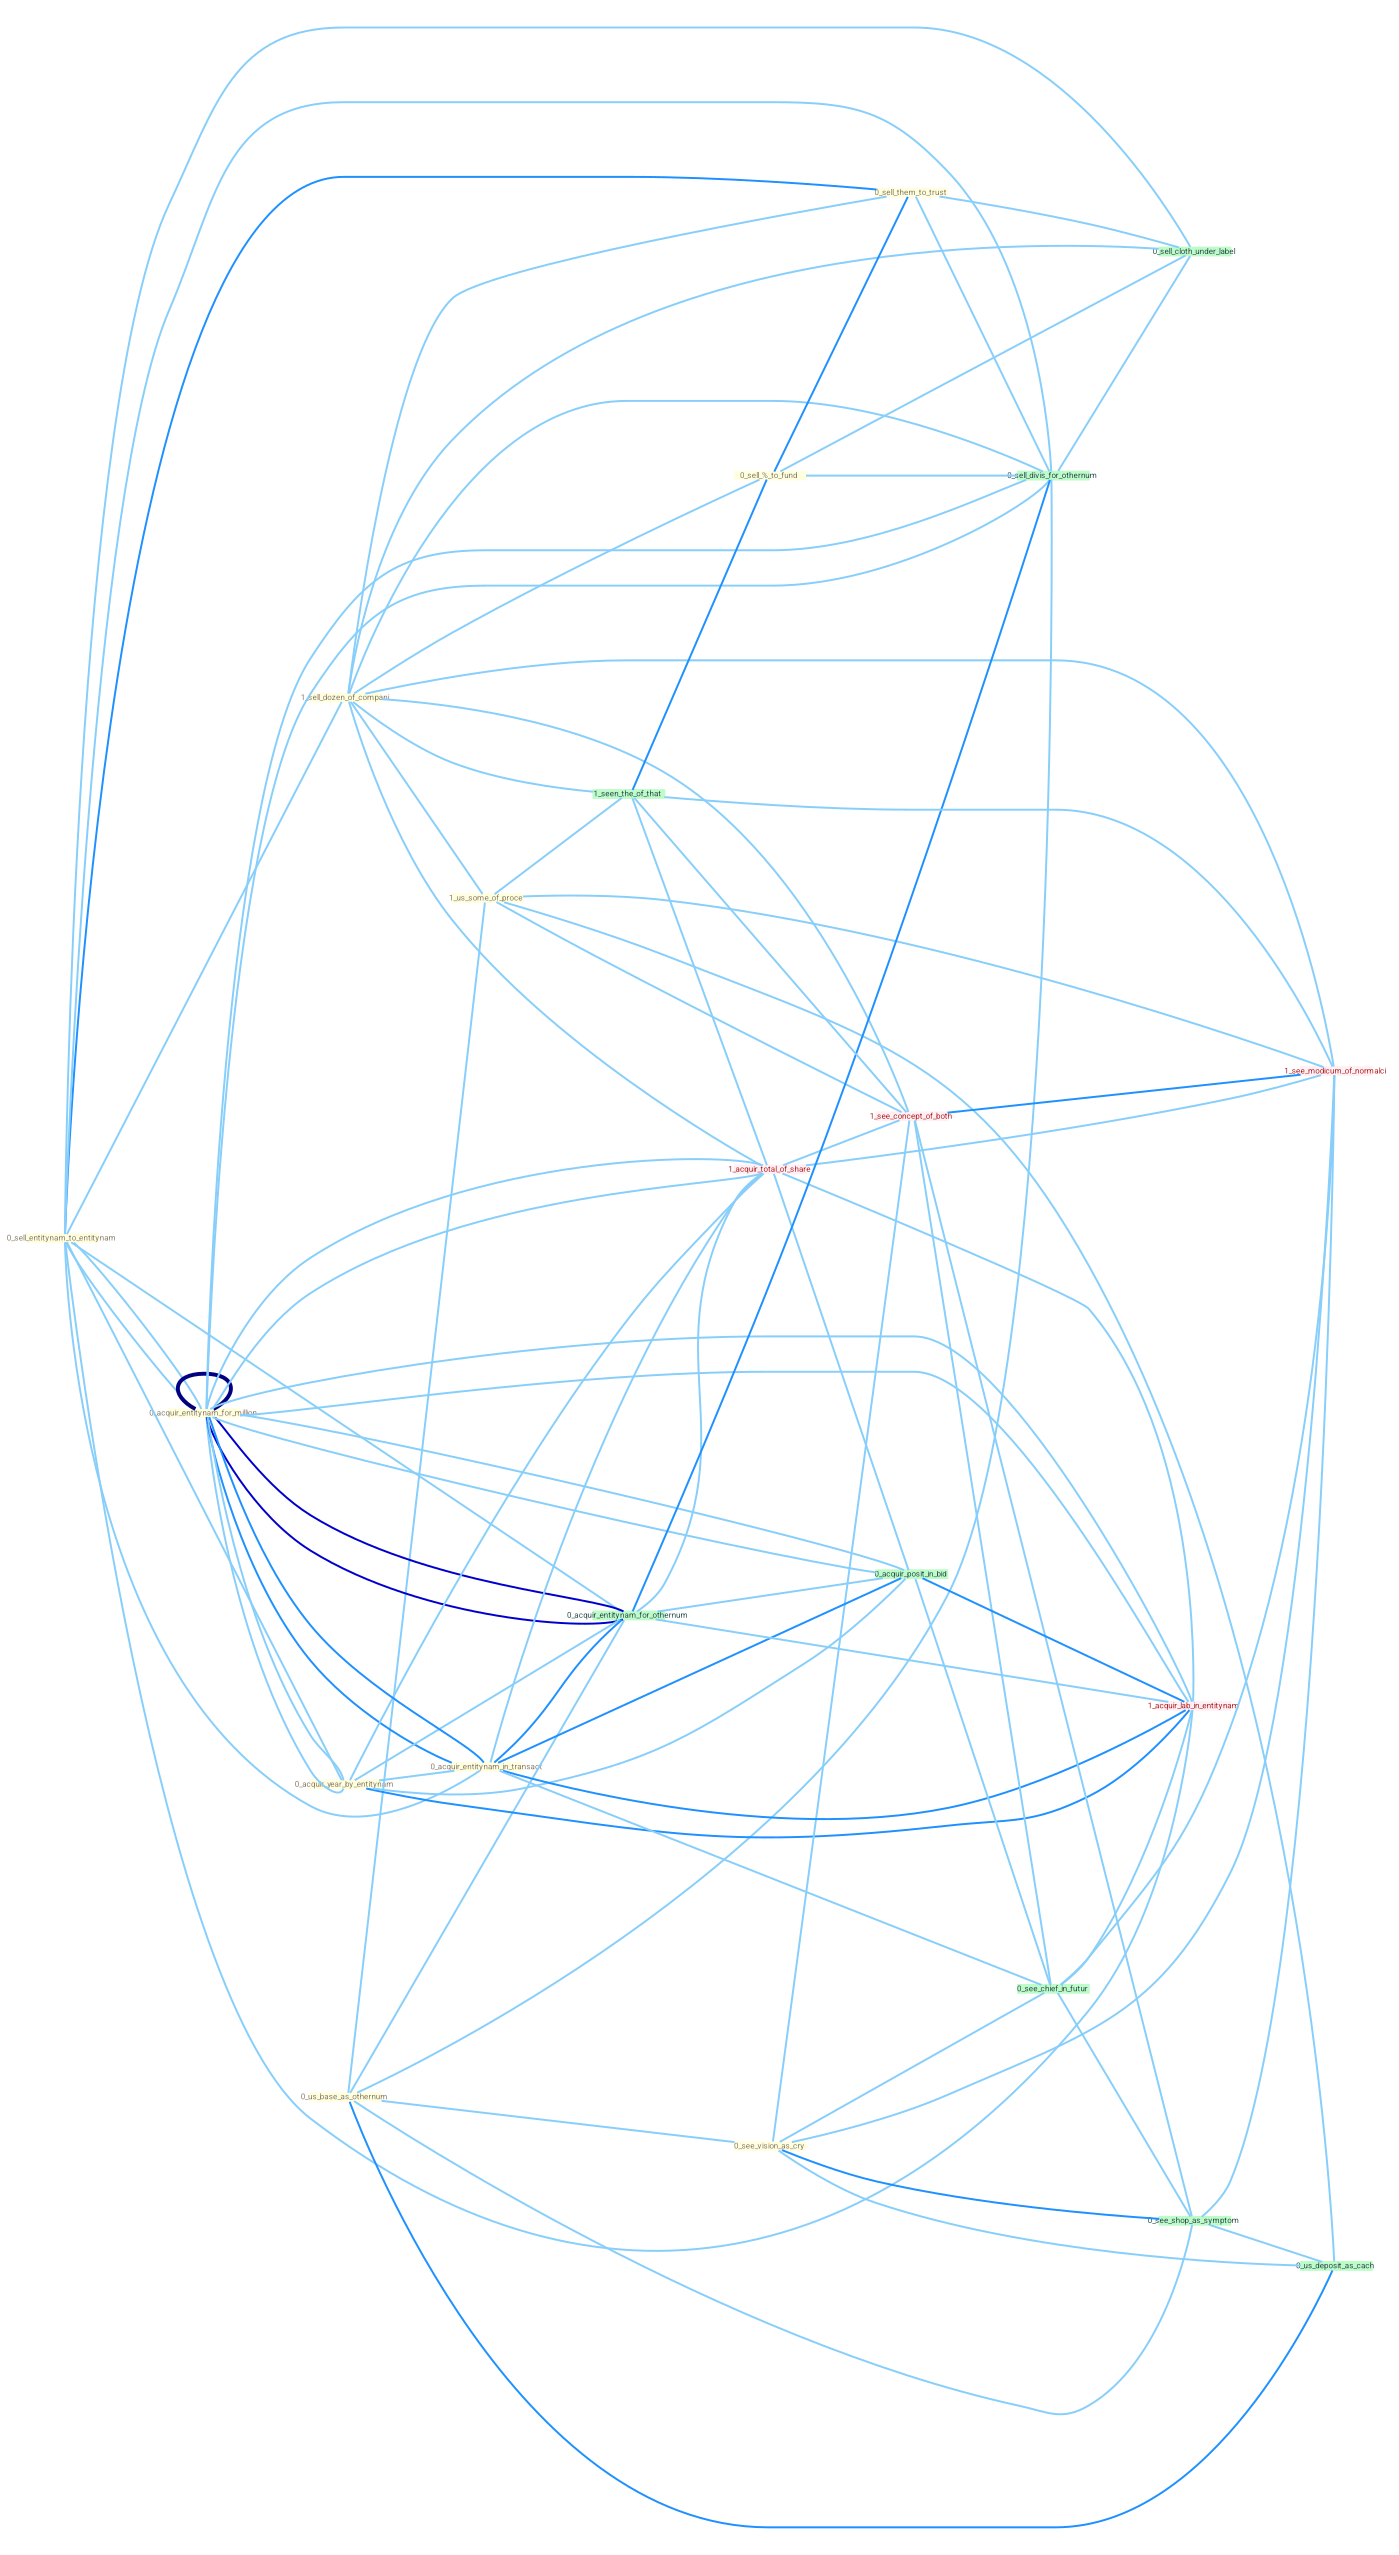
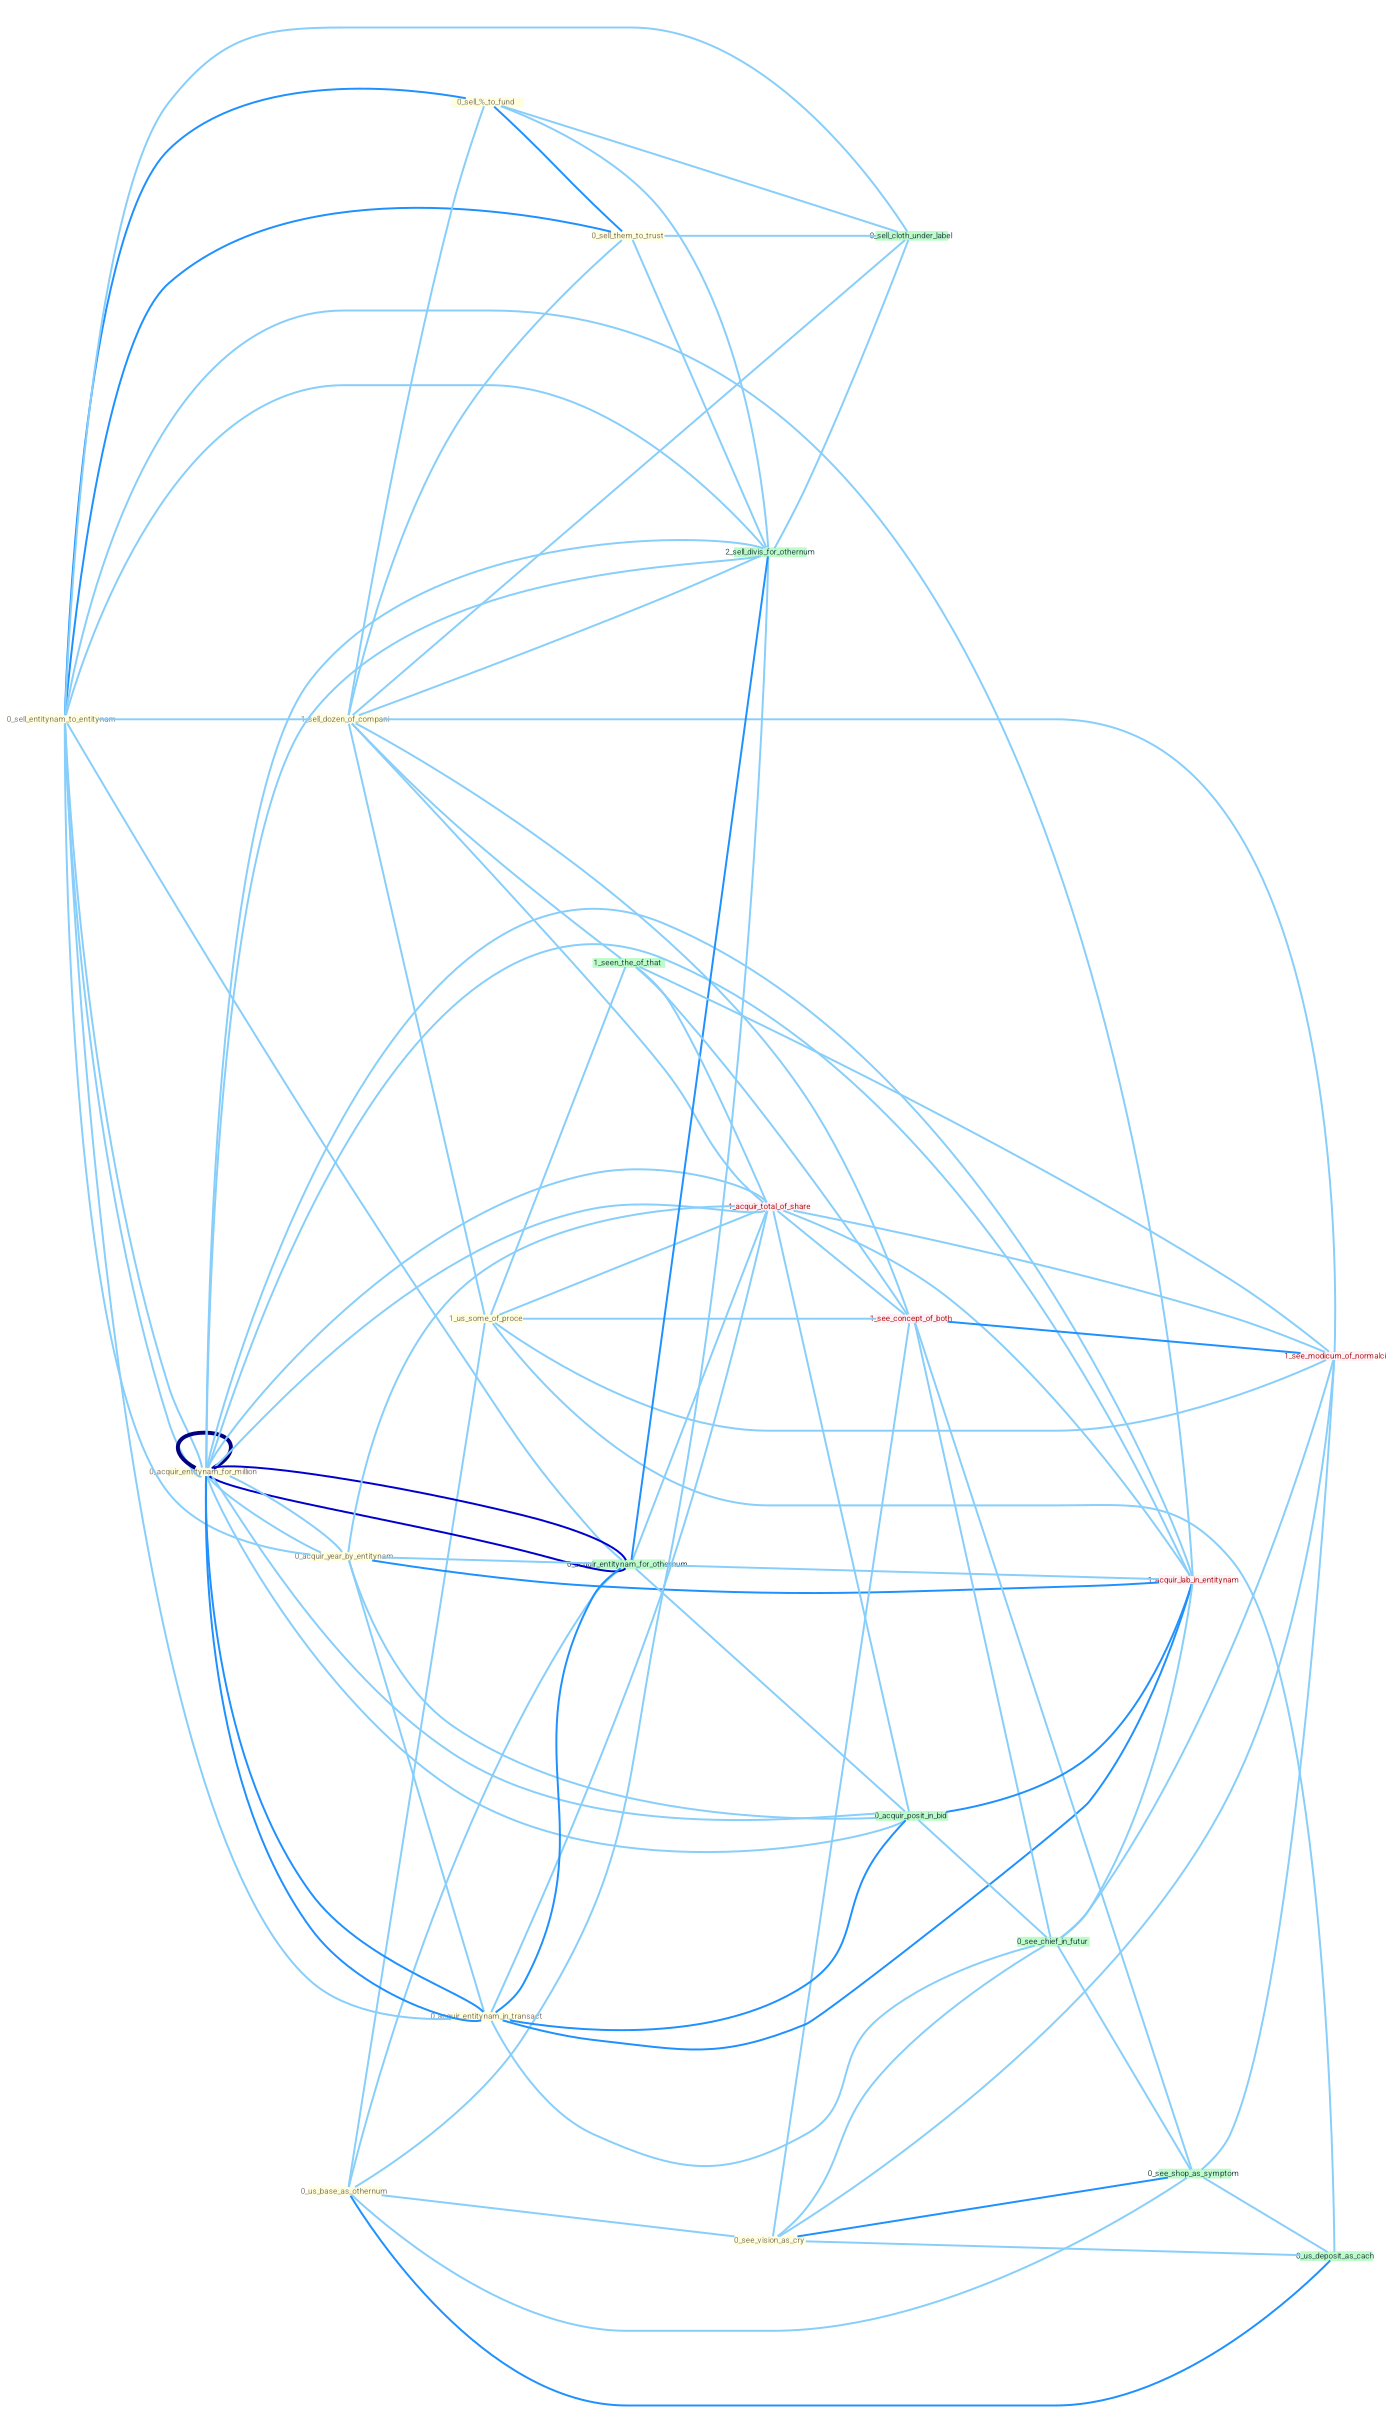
(1053, 476) -> (770, 552)
(700, 635) -> (145, 188)
none -> (629, 1263)
